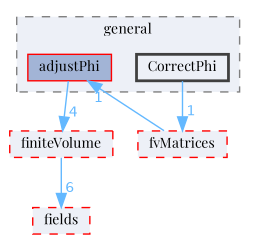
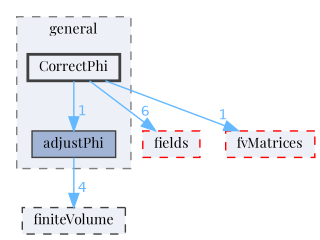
(70, 68) -> (74, 144)
(132, 110) -> (74, 99)
(61, 144) -> (74, 221)
(61, 176) -> (117, 101)
